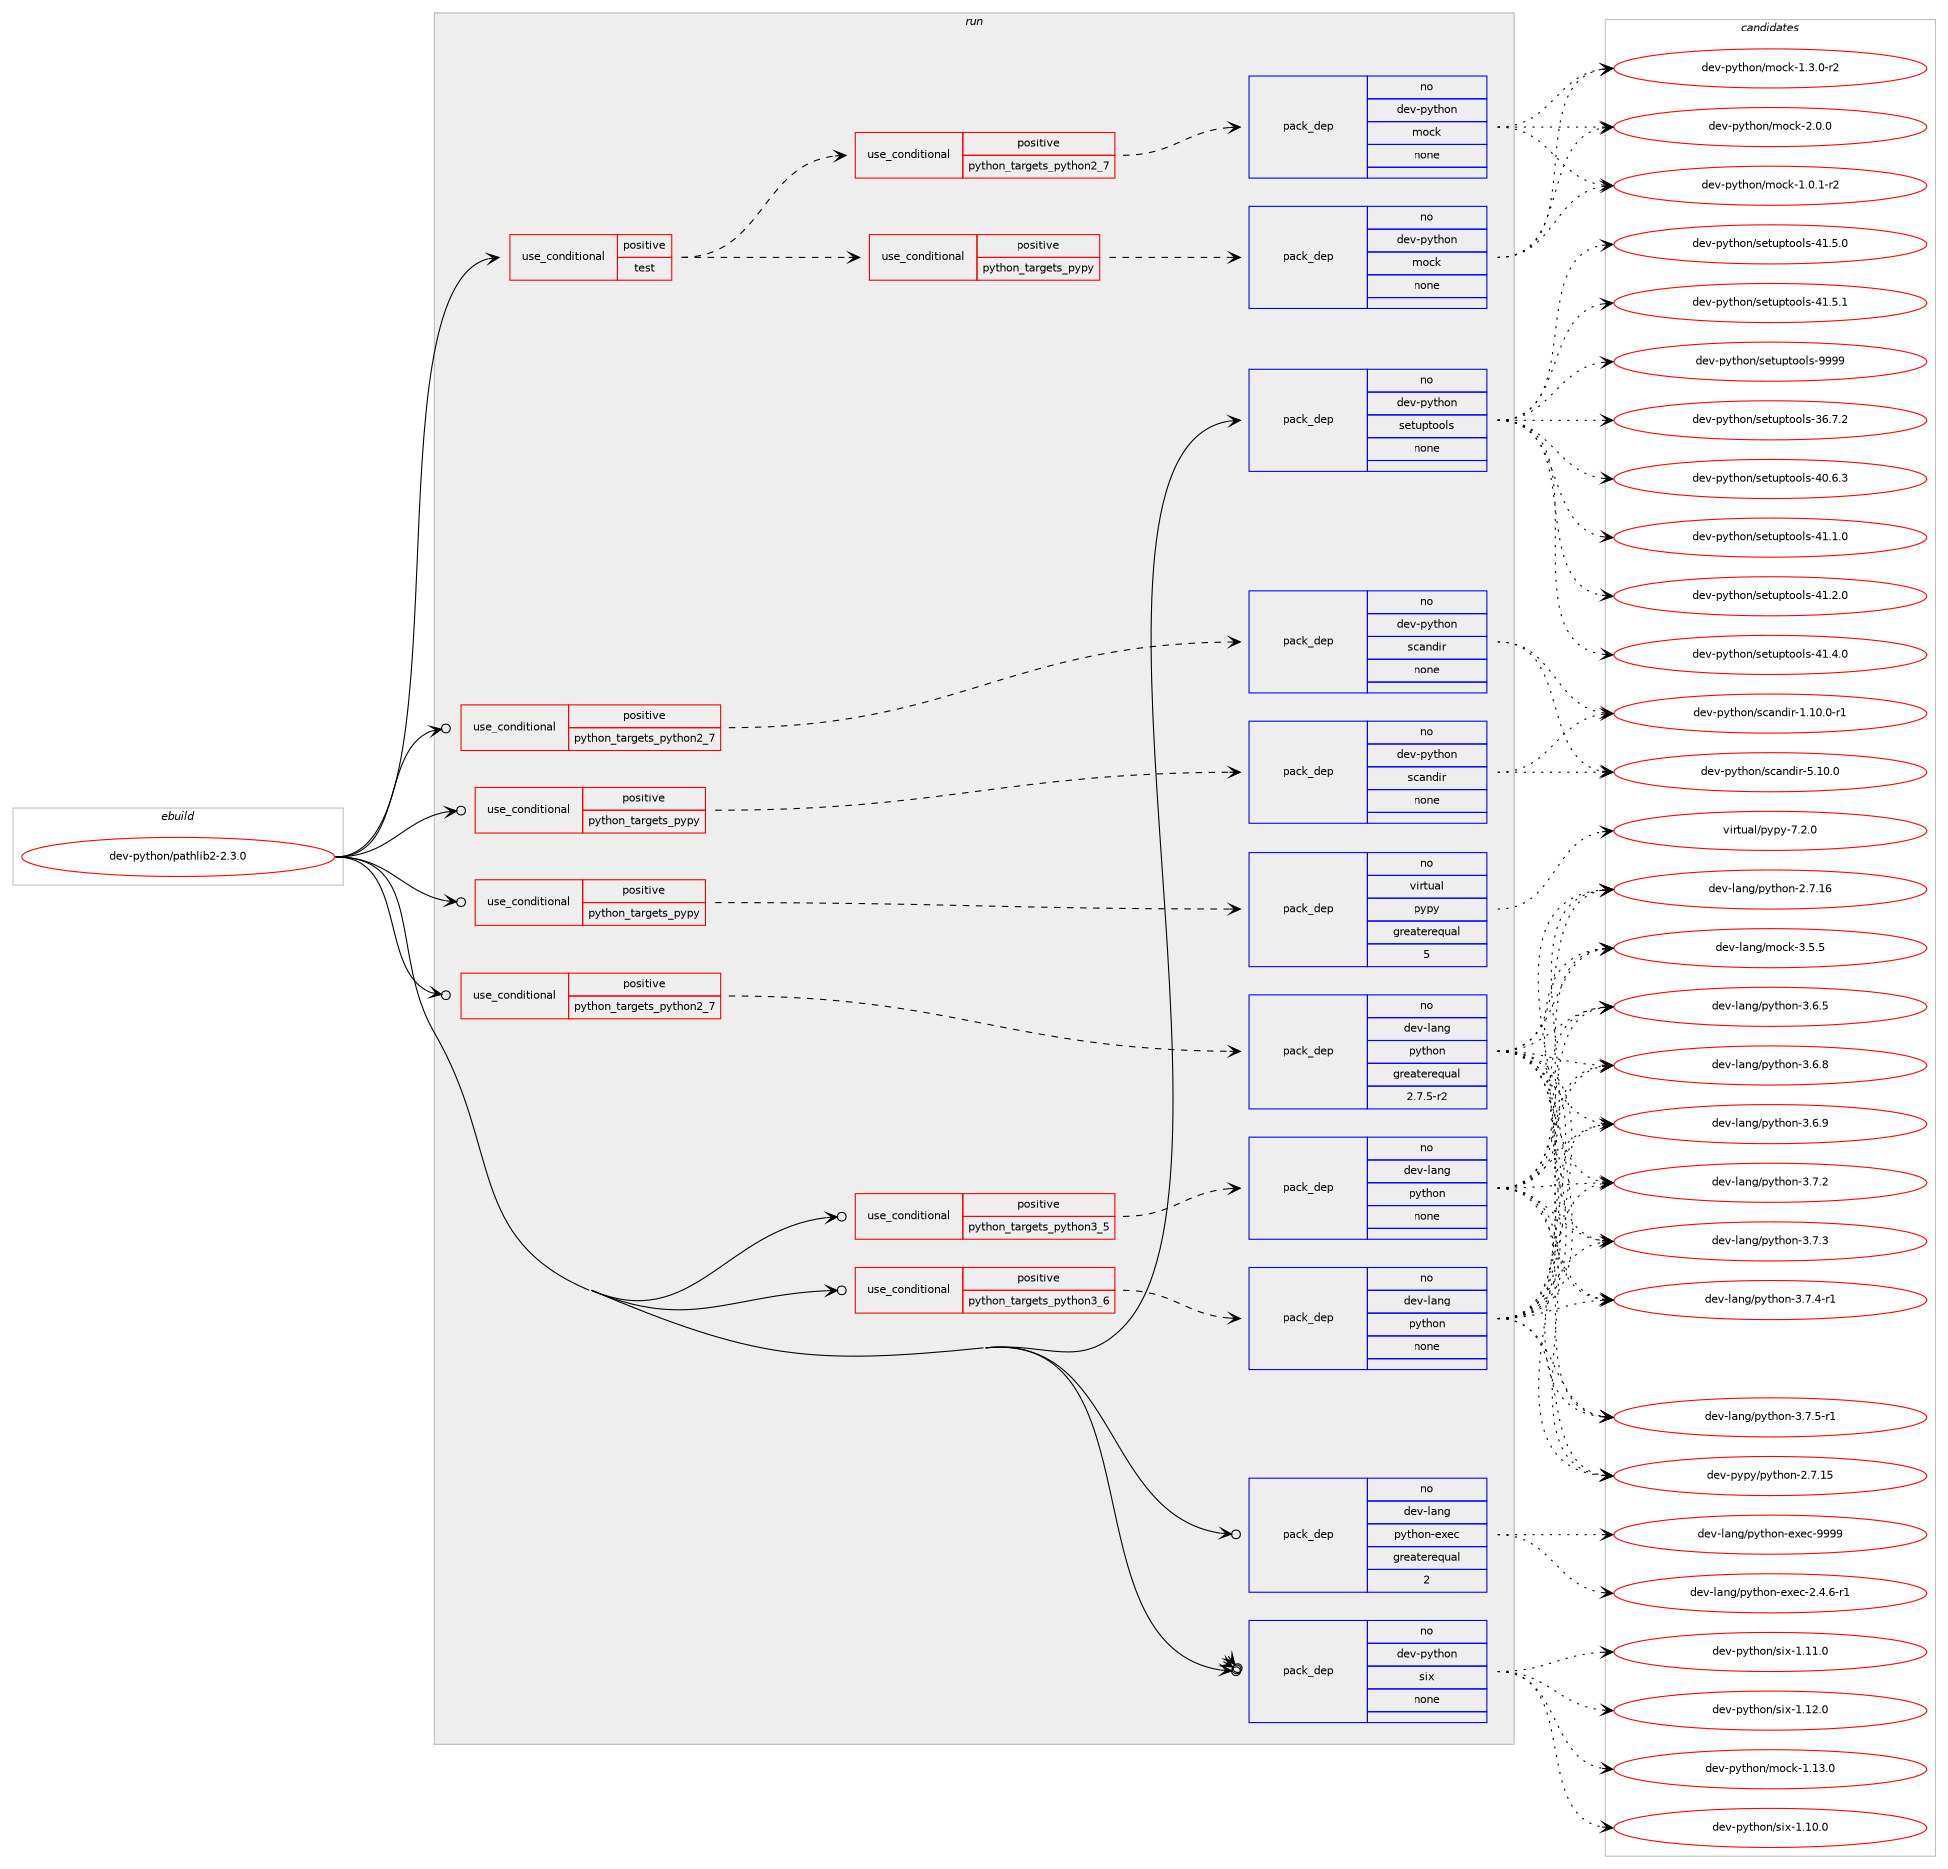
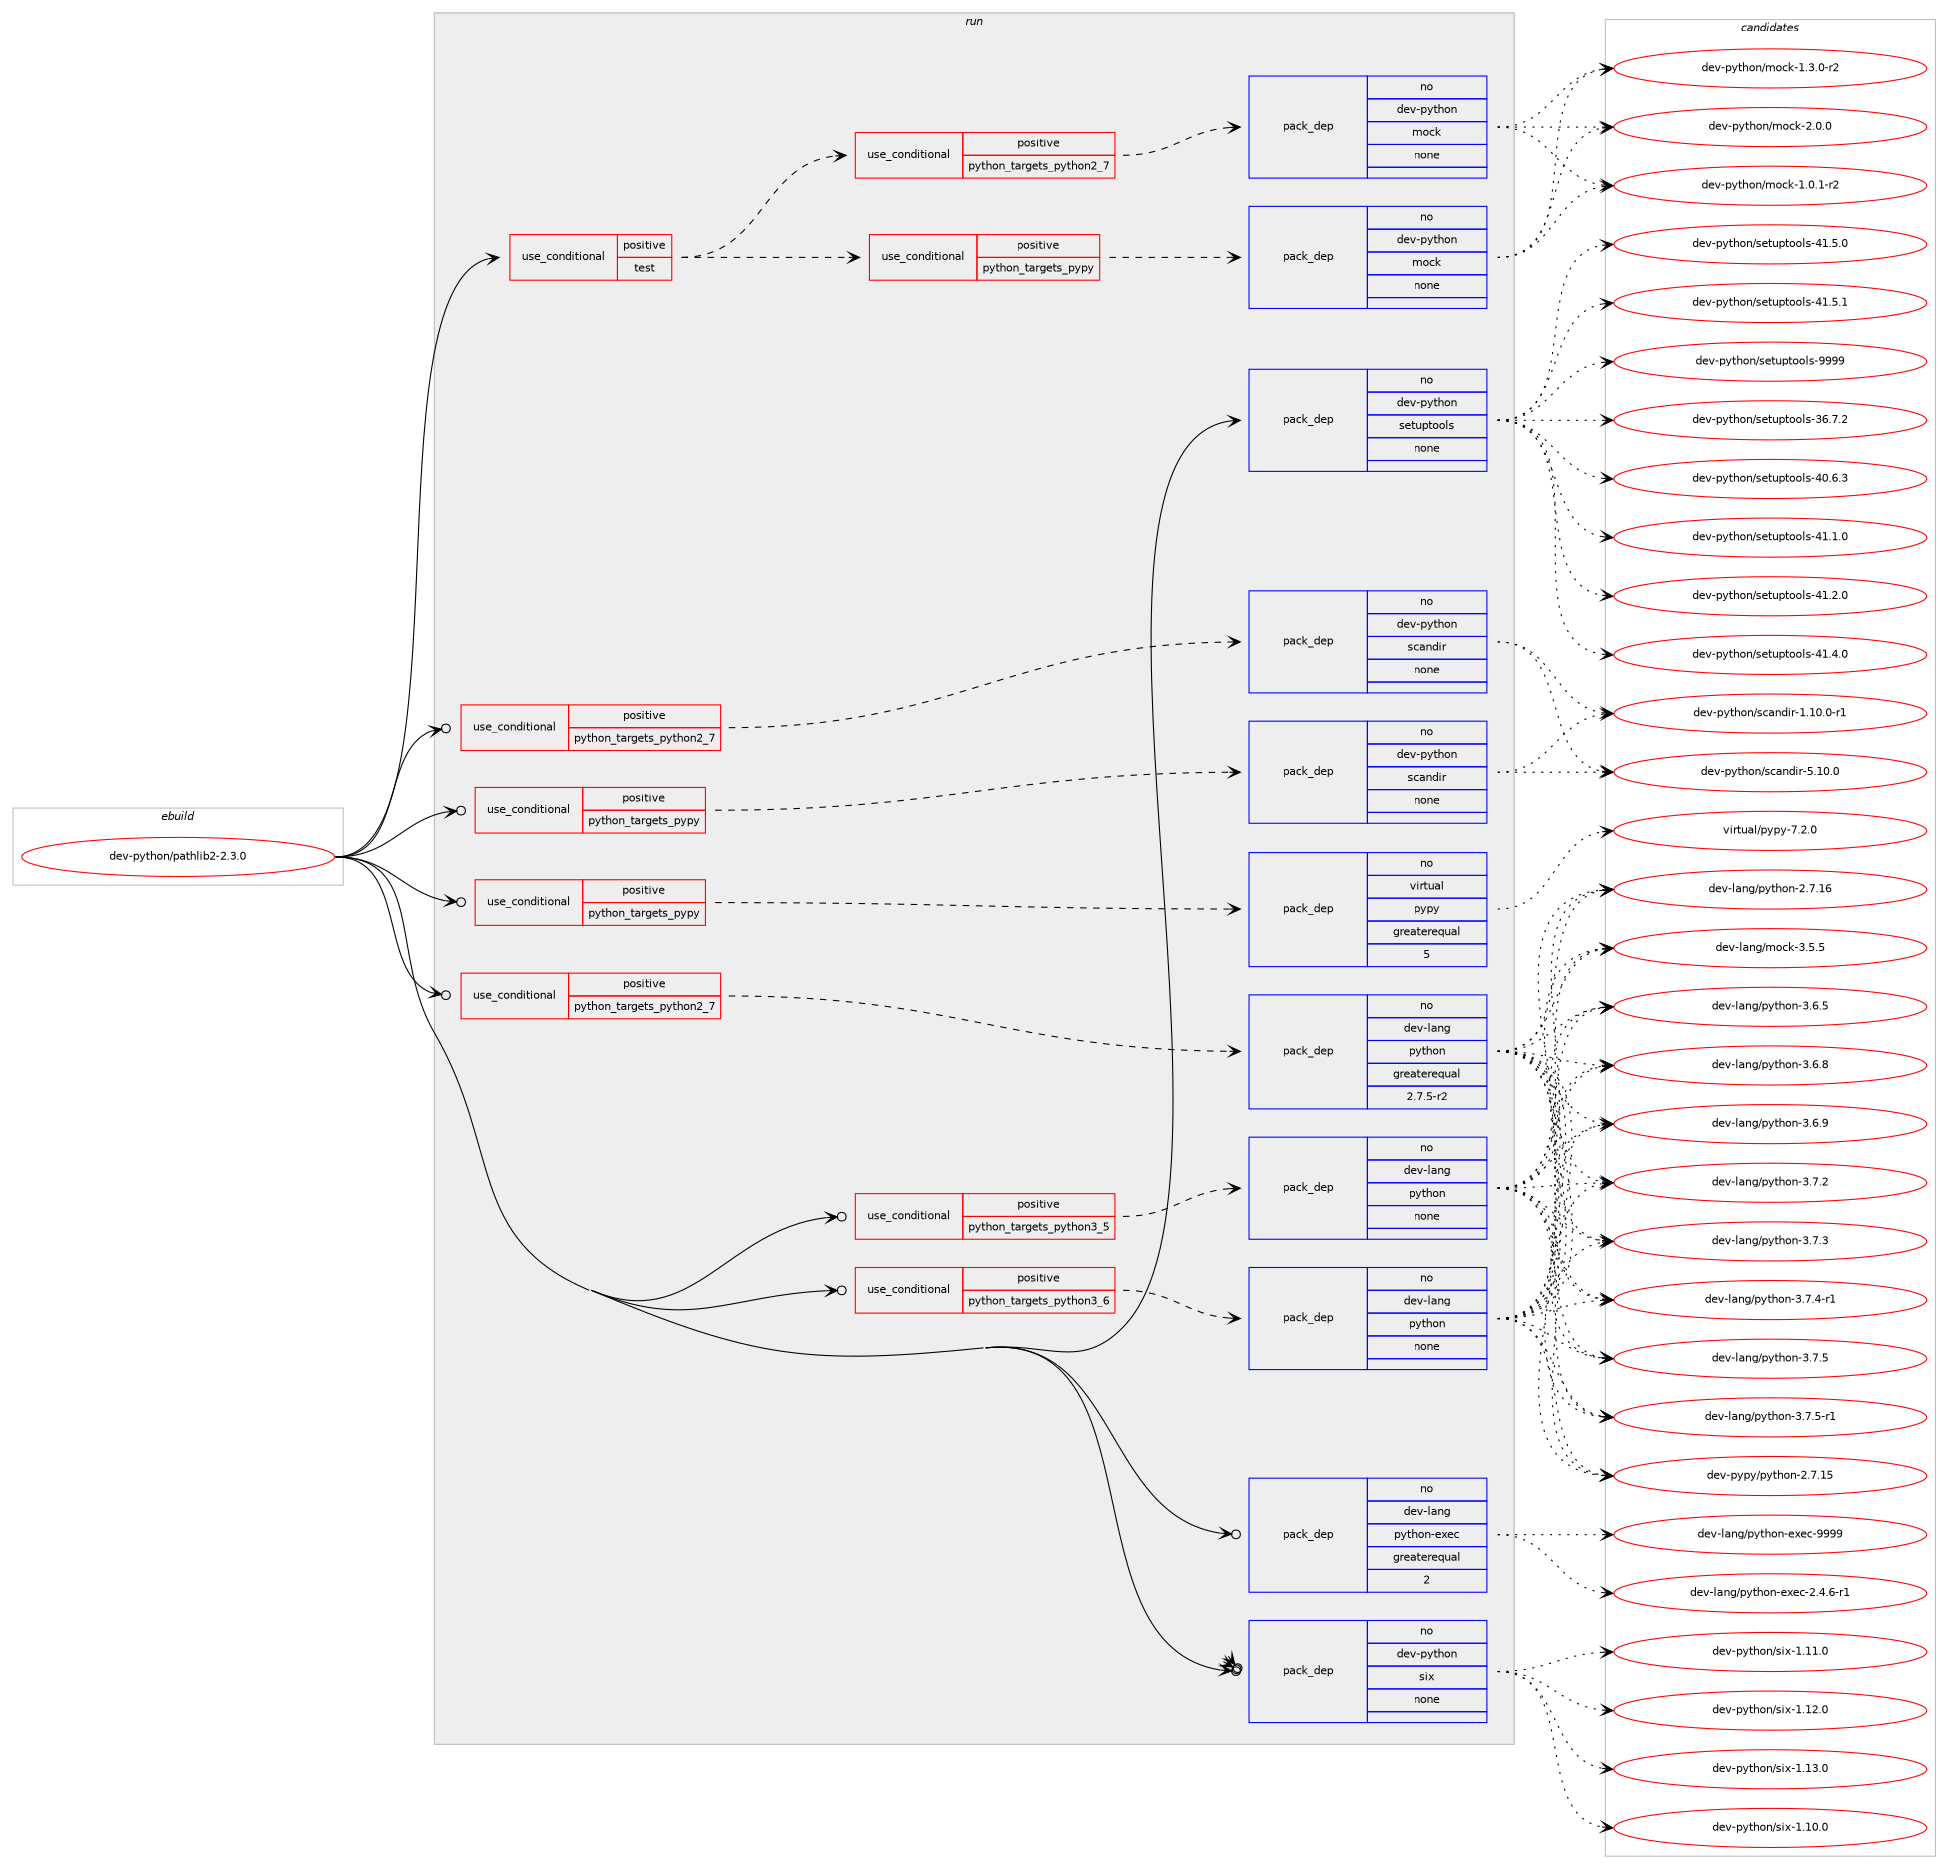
none -> (1770, 1359)
(1770, 1769) -> (1770, 1769)
